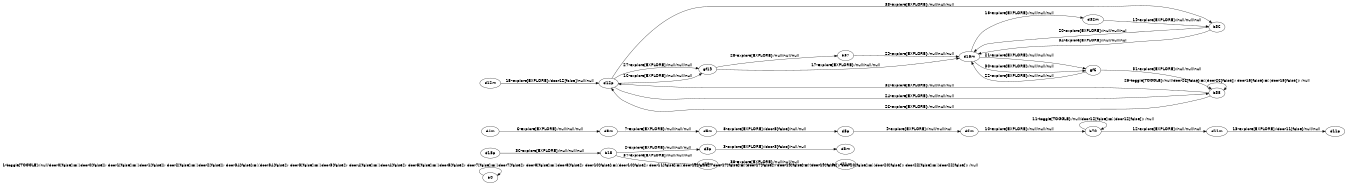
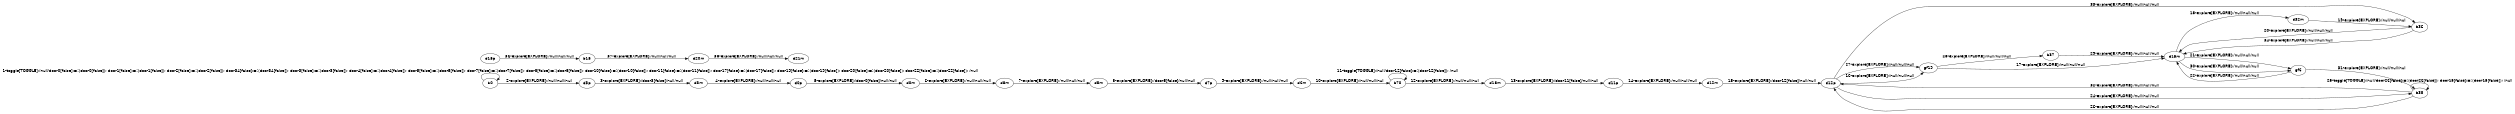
none -> (798, 83)
none -> (1661, 83)
(490, 131) -> (911, 83)
(846, 131) -> (1209, 83)
(1217, 131) -> (1495, 83)
(657, 151) -> (537, 83)
